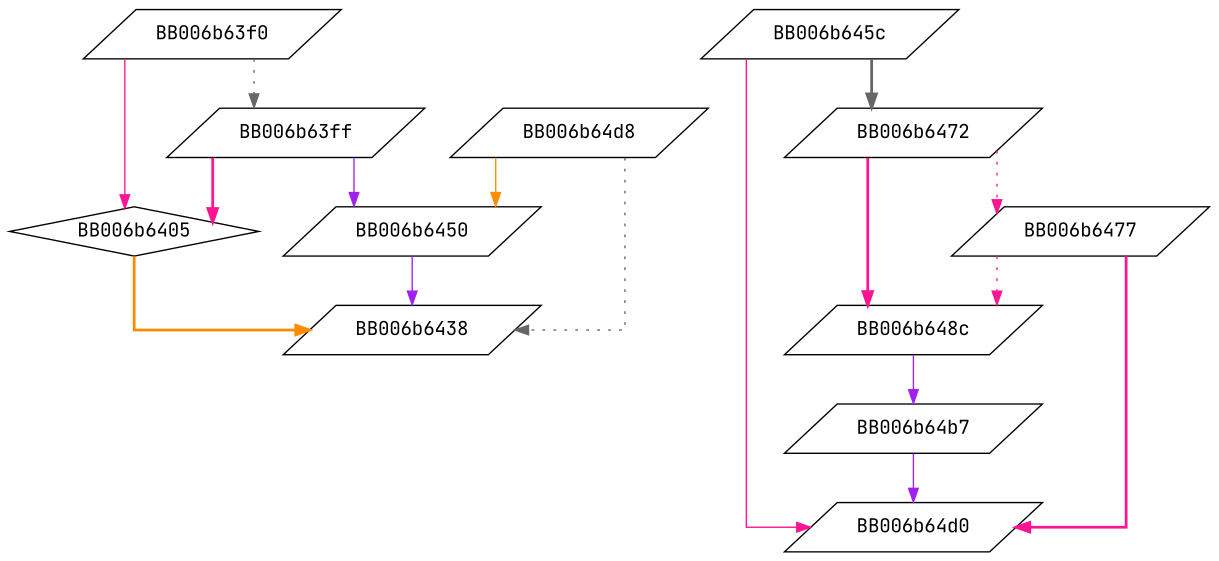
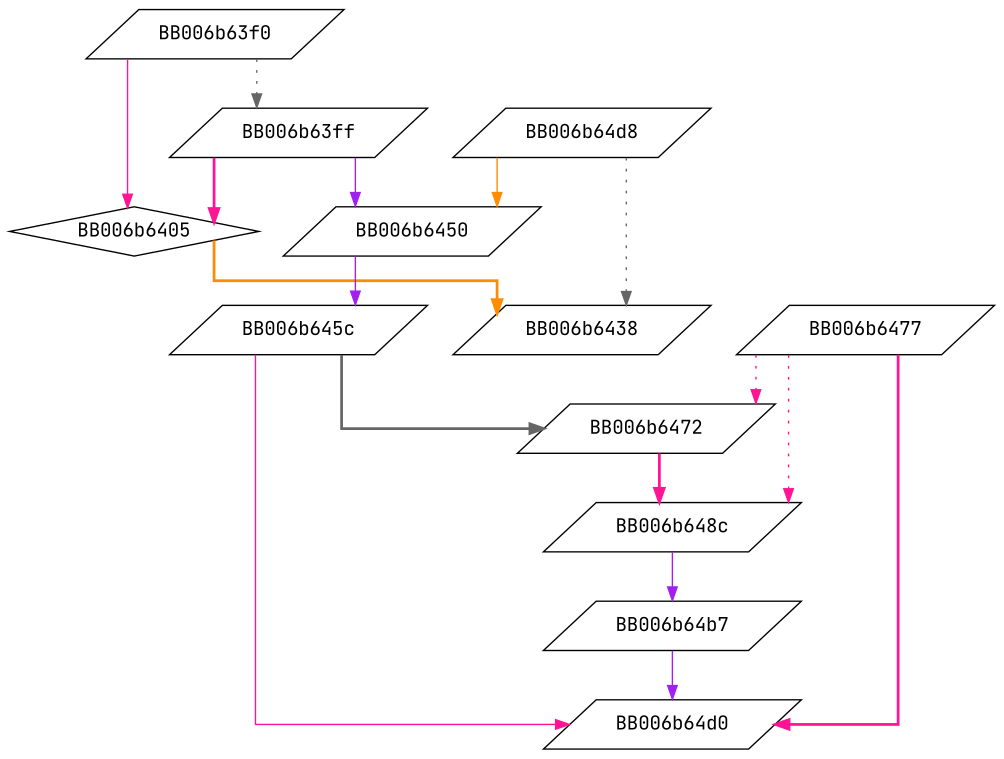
(997, 175) -> (756, 372)
(412, 274) -> (355, 272)
